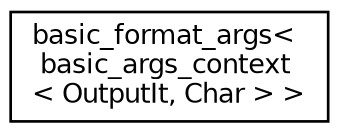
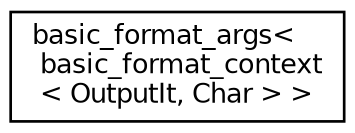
(169, 67) -> (177, 67)
